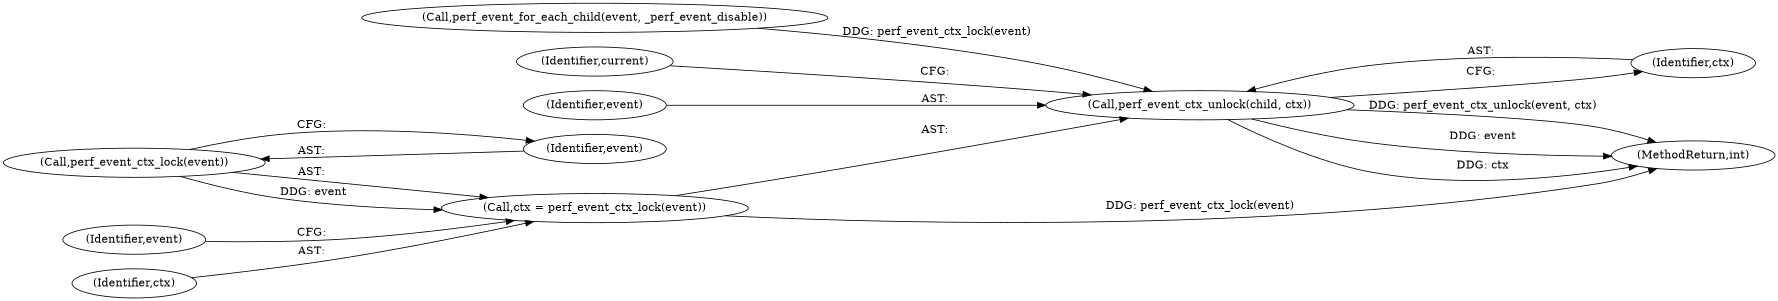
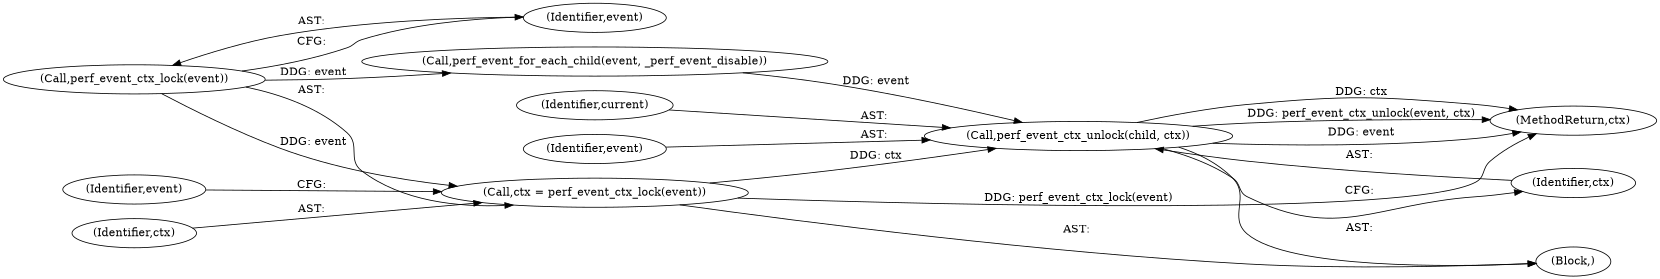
(937, 32) -> (876, 81)
(937, 72) -> (876, 116)
none -> (354, 78)
(937, 130) -> (876, 156)
(1693, 155) -> (1573, 121)
none -> (1573, 262)
